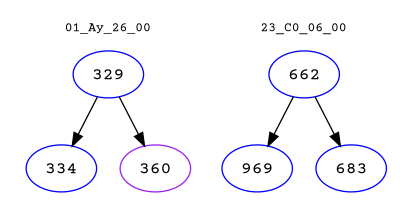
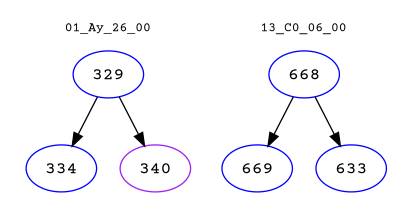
(304, 28) -> (304, 28)
(304, 74) -> (304, 74)
(155, 168) -> (155, 168)
(257, 168) -> (257, 168)
(351, 168) -> (351, 168)
